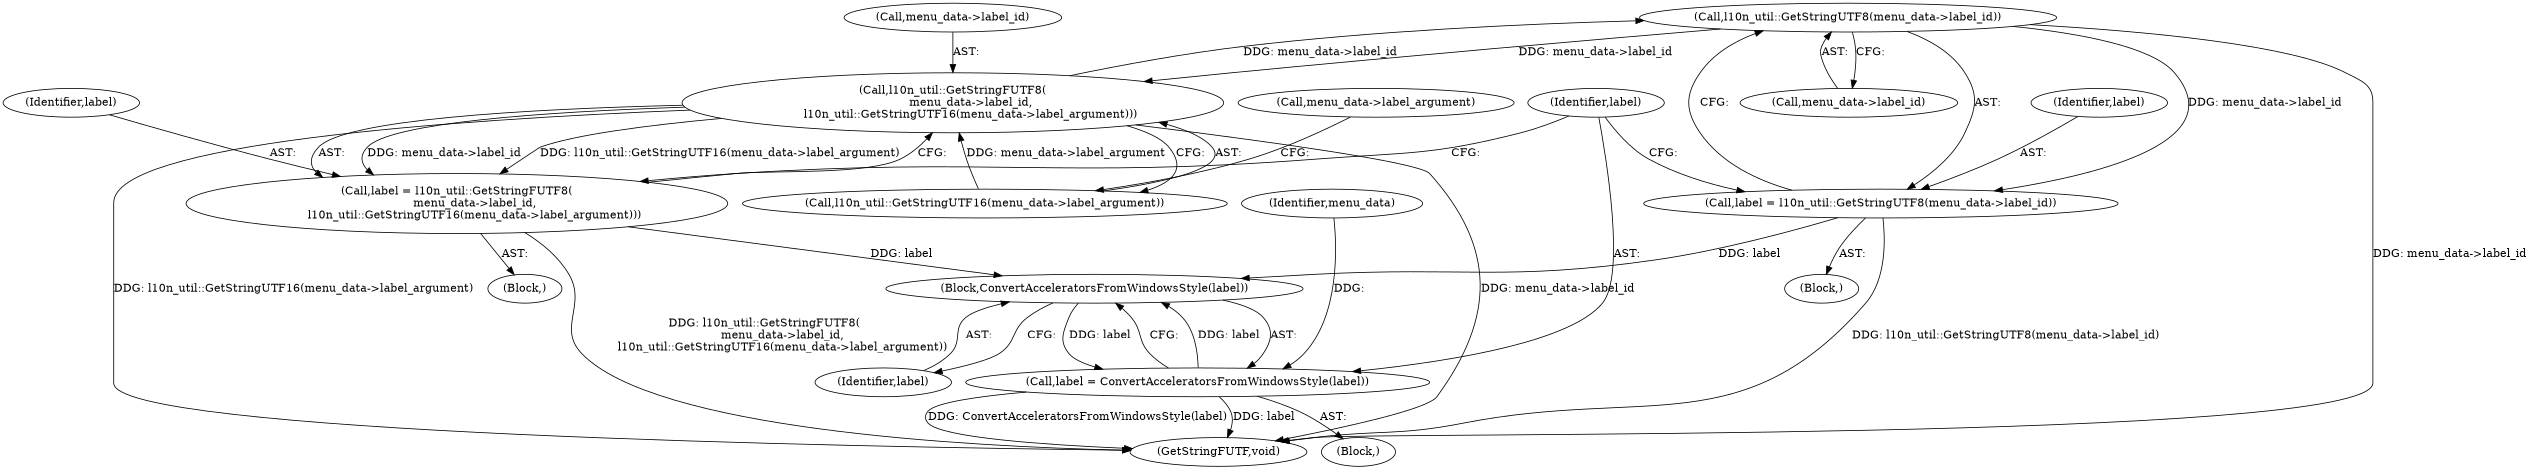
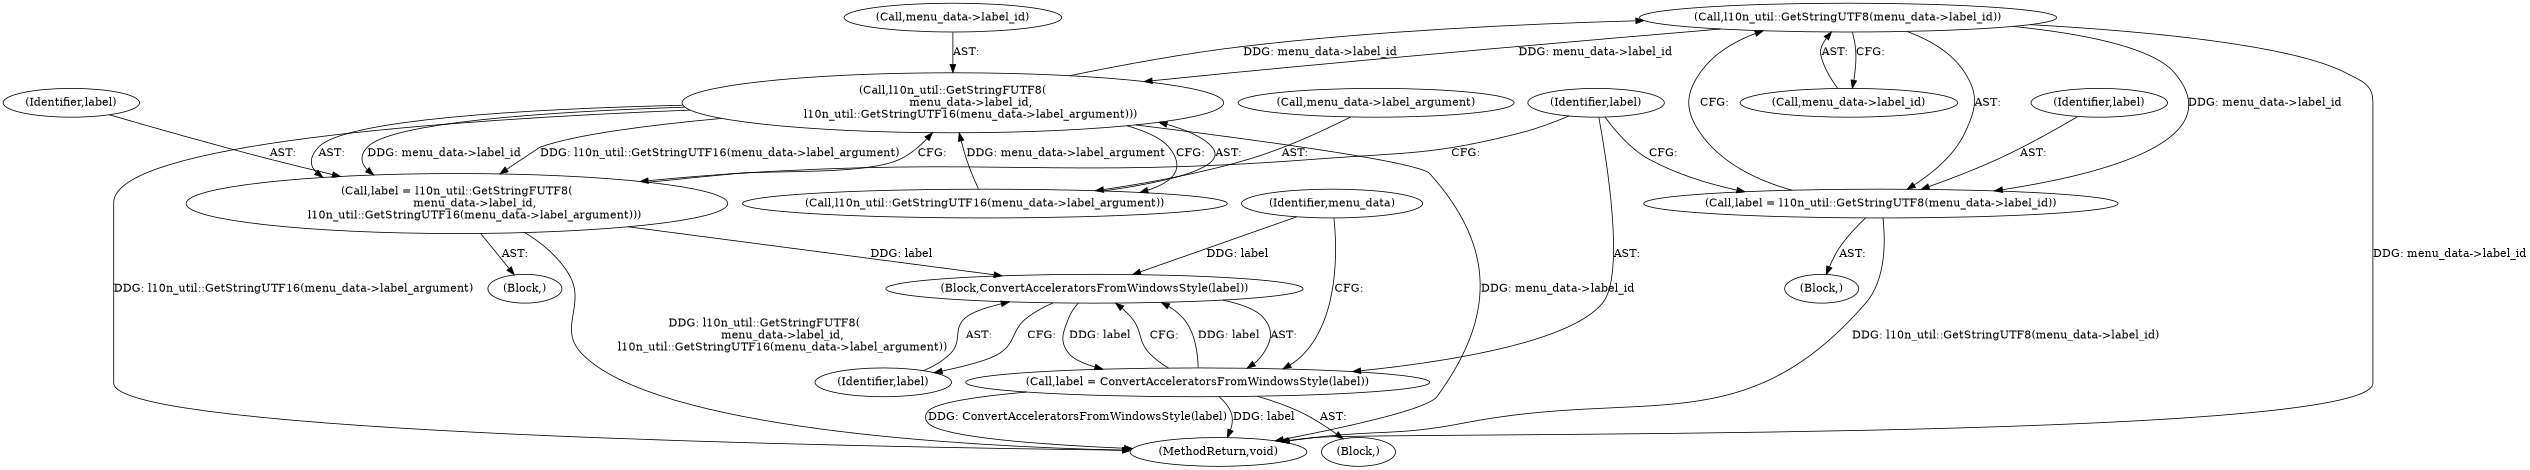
(1297, 153) -> (1297, 153)
(1546, 271) -> (1218, 244)
(1351, 289) -> (1351, 289)
(1218, 452) -> (1218, 452)
